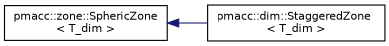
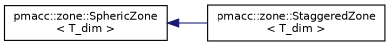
(296, 23) -> (296, 23)
